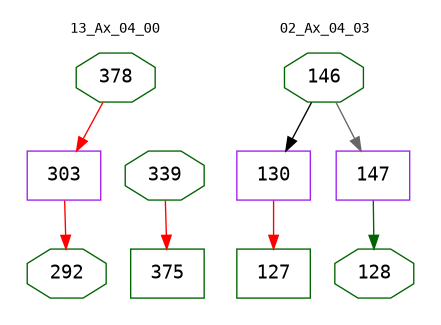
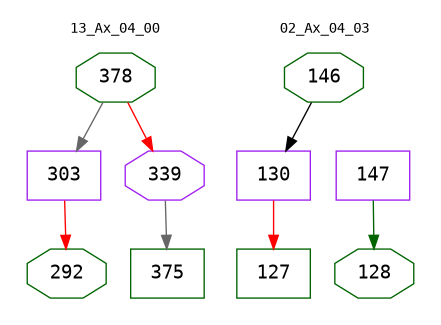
none -> (137, 120)
(345, 120) -> none
(93, 121) -> (93, 121)
(165, 176) -> (165, 176)
(166, 218) -> (166, 218)
